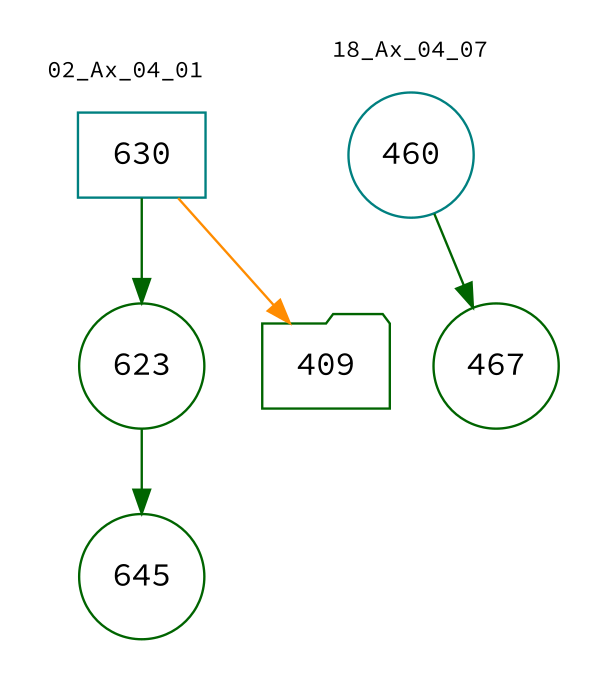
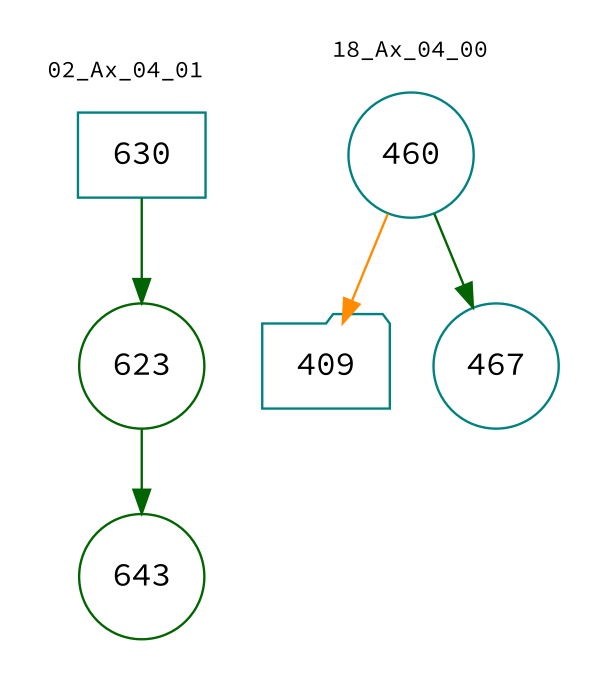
(411, 51) -> (411, 51)
(209, 233) -> (370, 257)
(326, 366) -> (326, 366)
(496, 366) -> (496, 366)
(142, 577) -> (142, 577)
